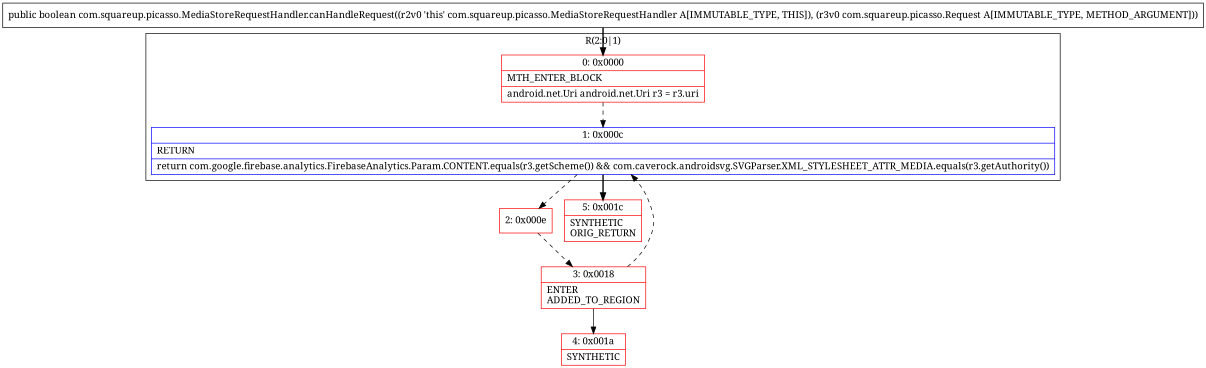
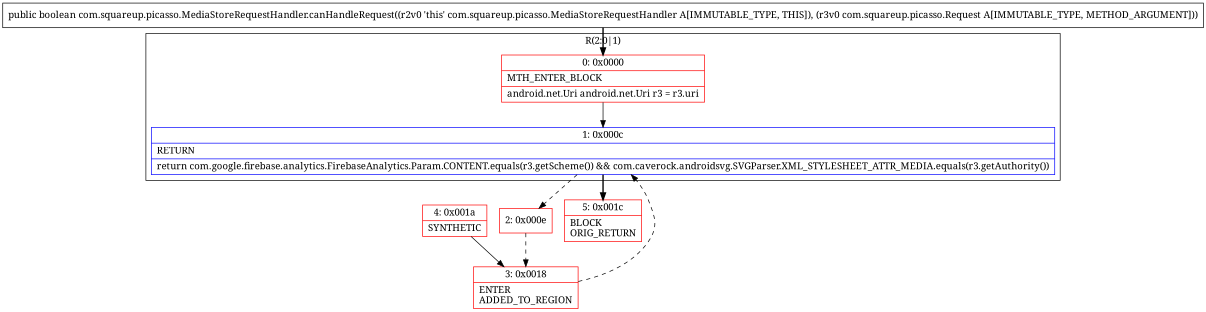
(603, 111) -> (603, 111)
(597, 223) -> (586, 223)
(593, 318) -> (485, 249)
